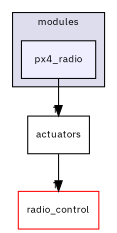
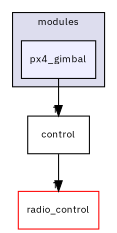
(59, 60) -> (59, 60)
(59, 135) -> (59, 135)
